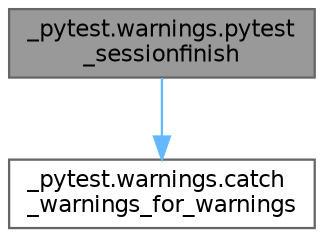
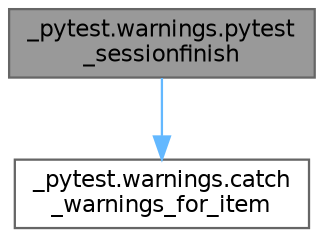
(162, 194) -> (162, 194)
